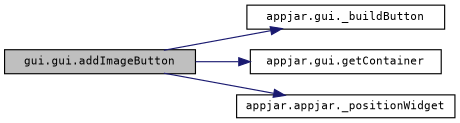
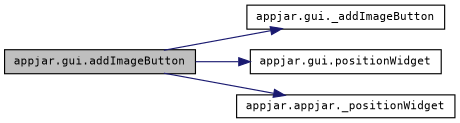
(346, 17) -> (346, 17)
(100, 62) -> (100, 62)
(346, 62) -> (346, 62)
